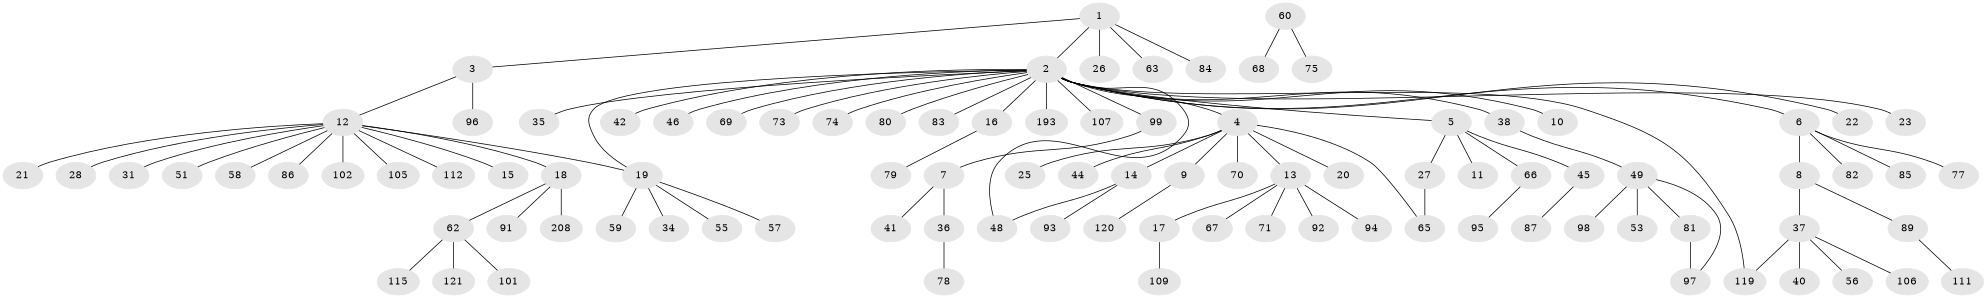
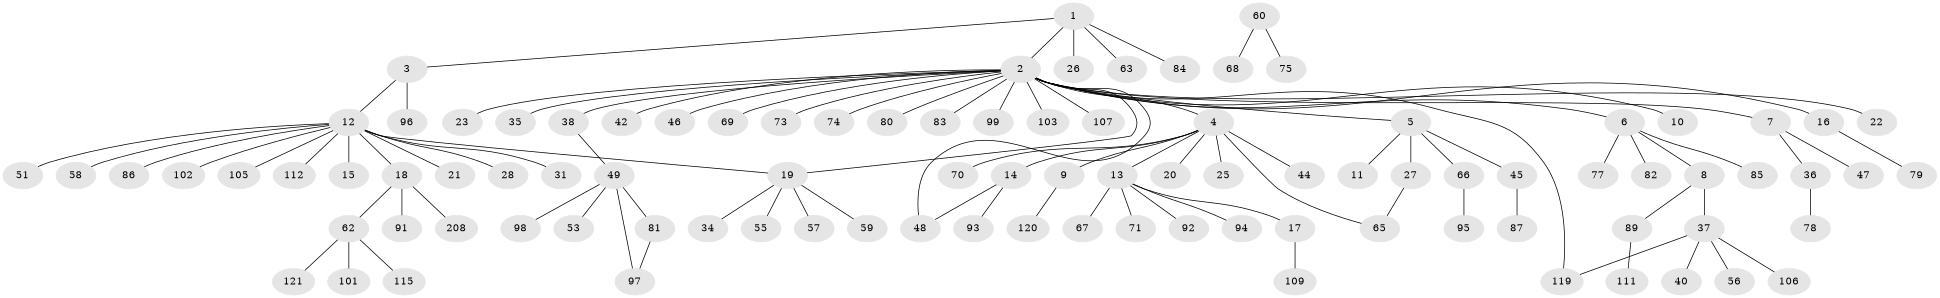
(1047, 122) -> (1048, 122)
(1051, 150) -> (1555, 103)
(891, 229) -> (1864, 176)
